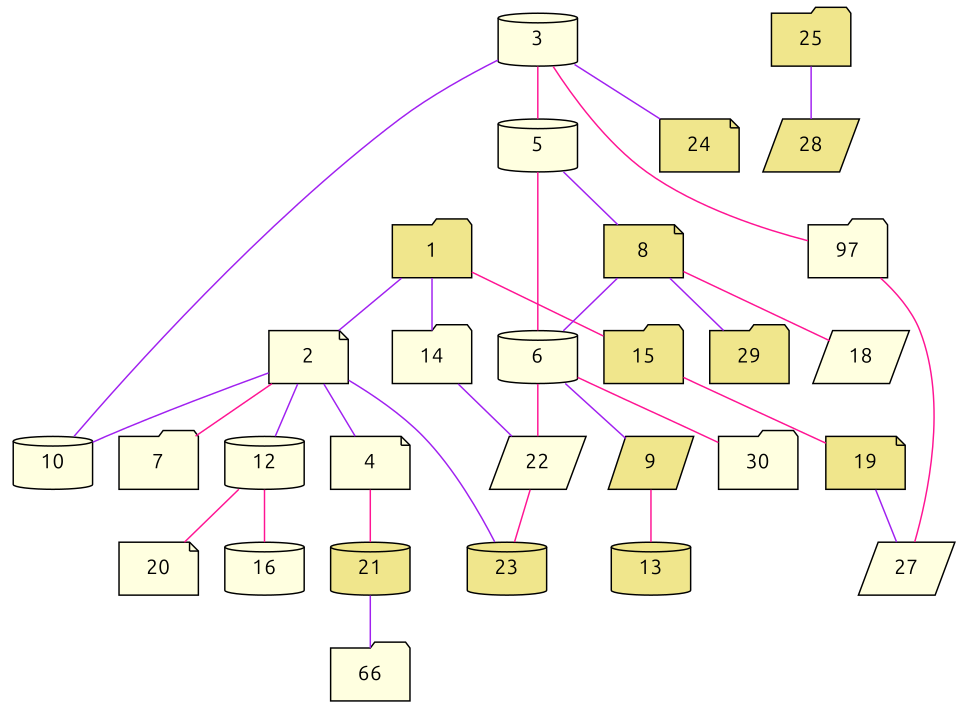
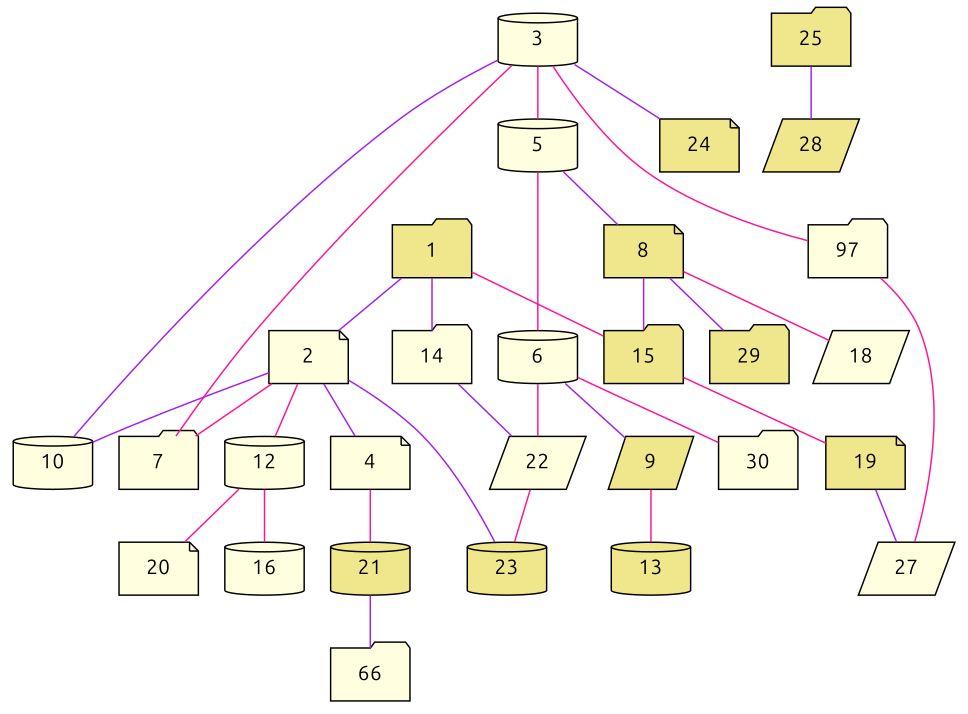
none -> (335, 243)
(590, 304) -> (644, 304)
(286, 410) -> (286, 410)
